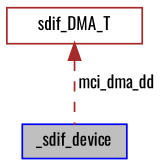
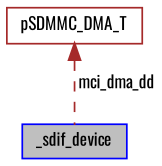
(75, 26) -> (75, 26)
